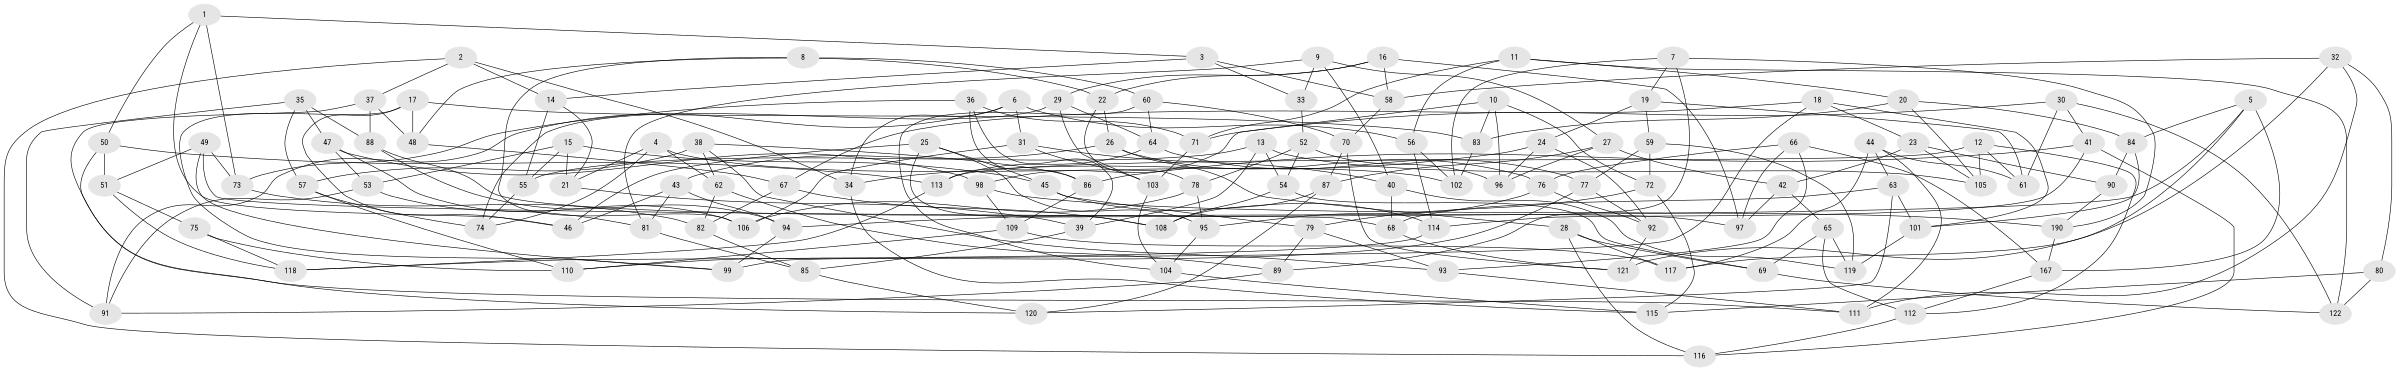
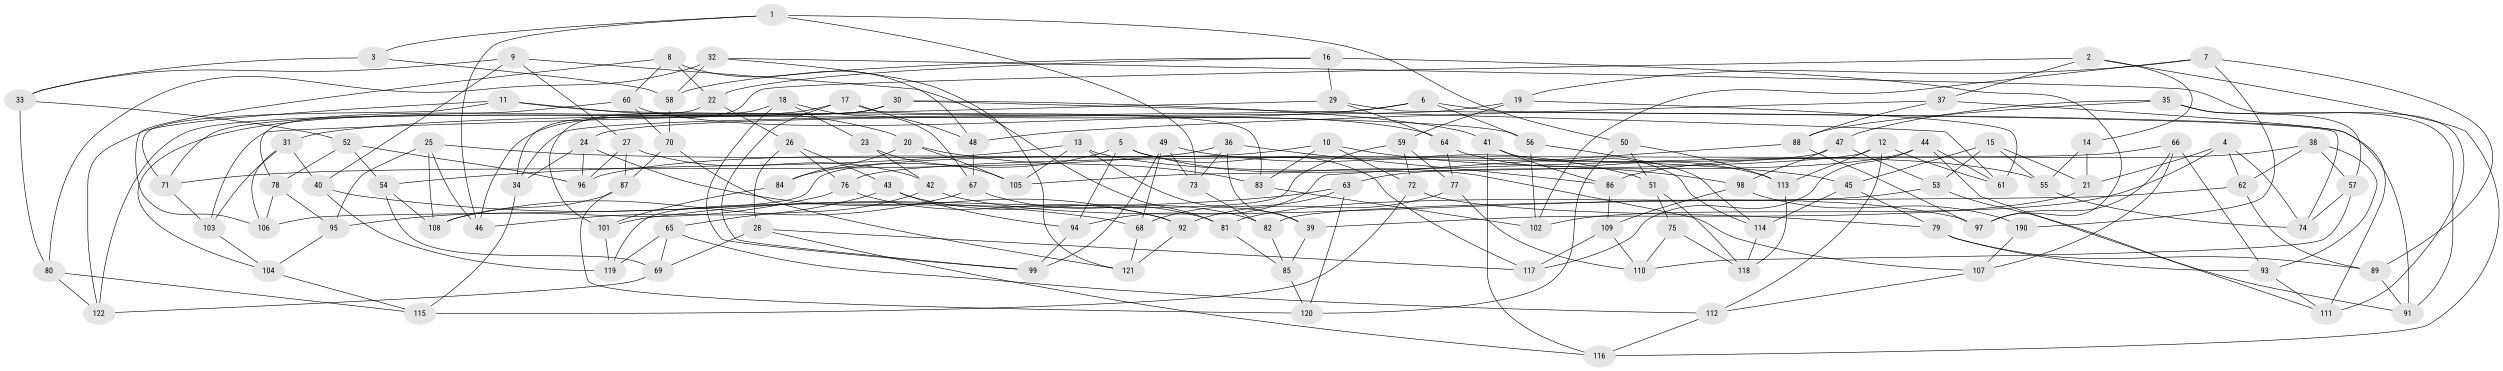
(876, 77) -> none
(2111, 186) -> none
none -> (25, 187)
(2046, 271) -> (1979, 271)
